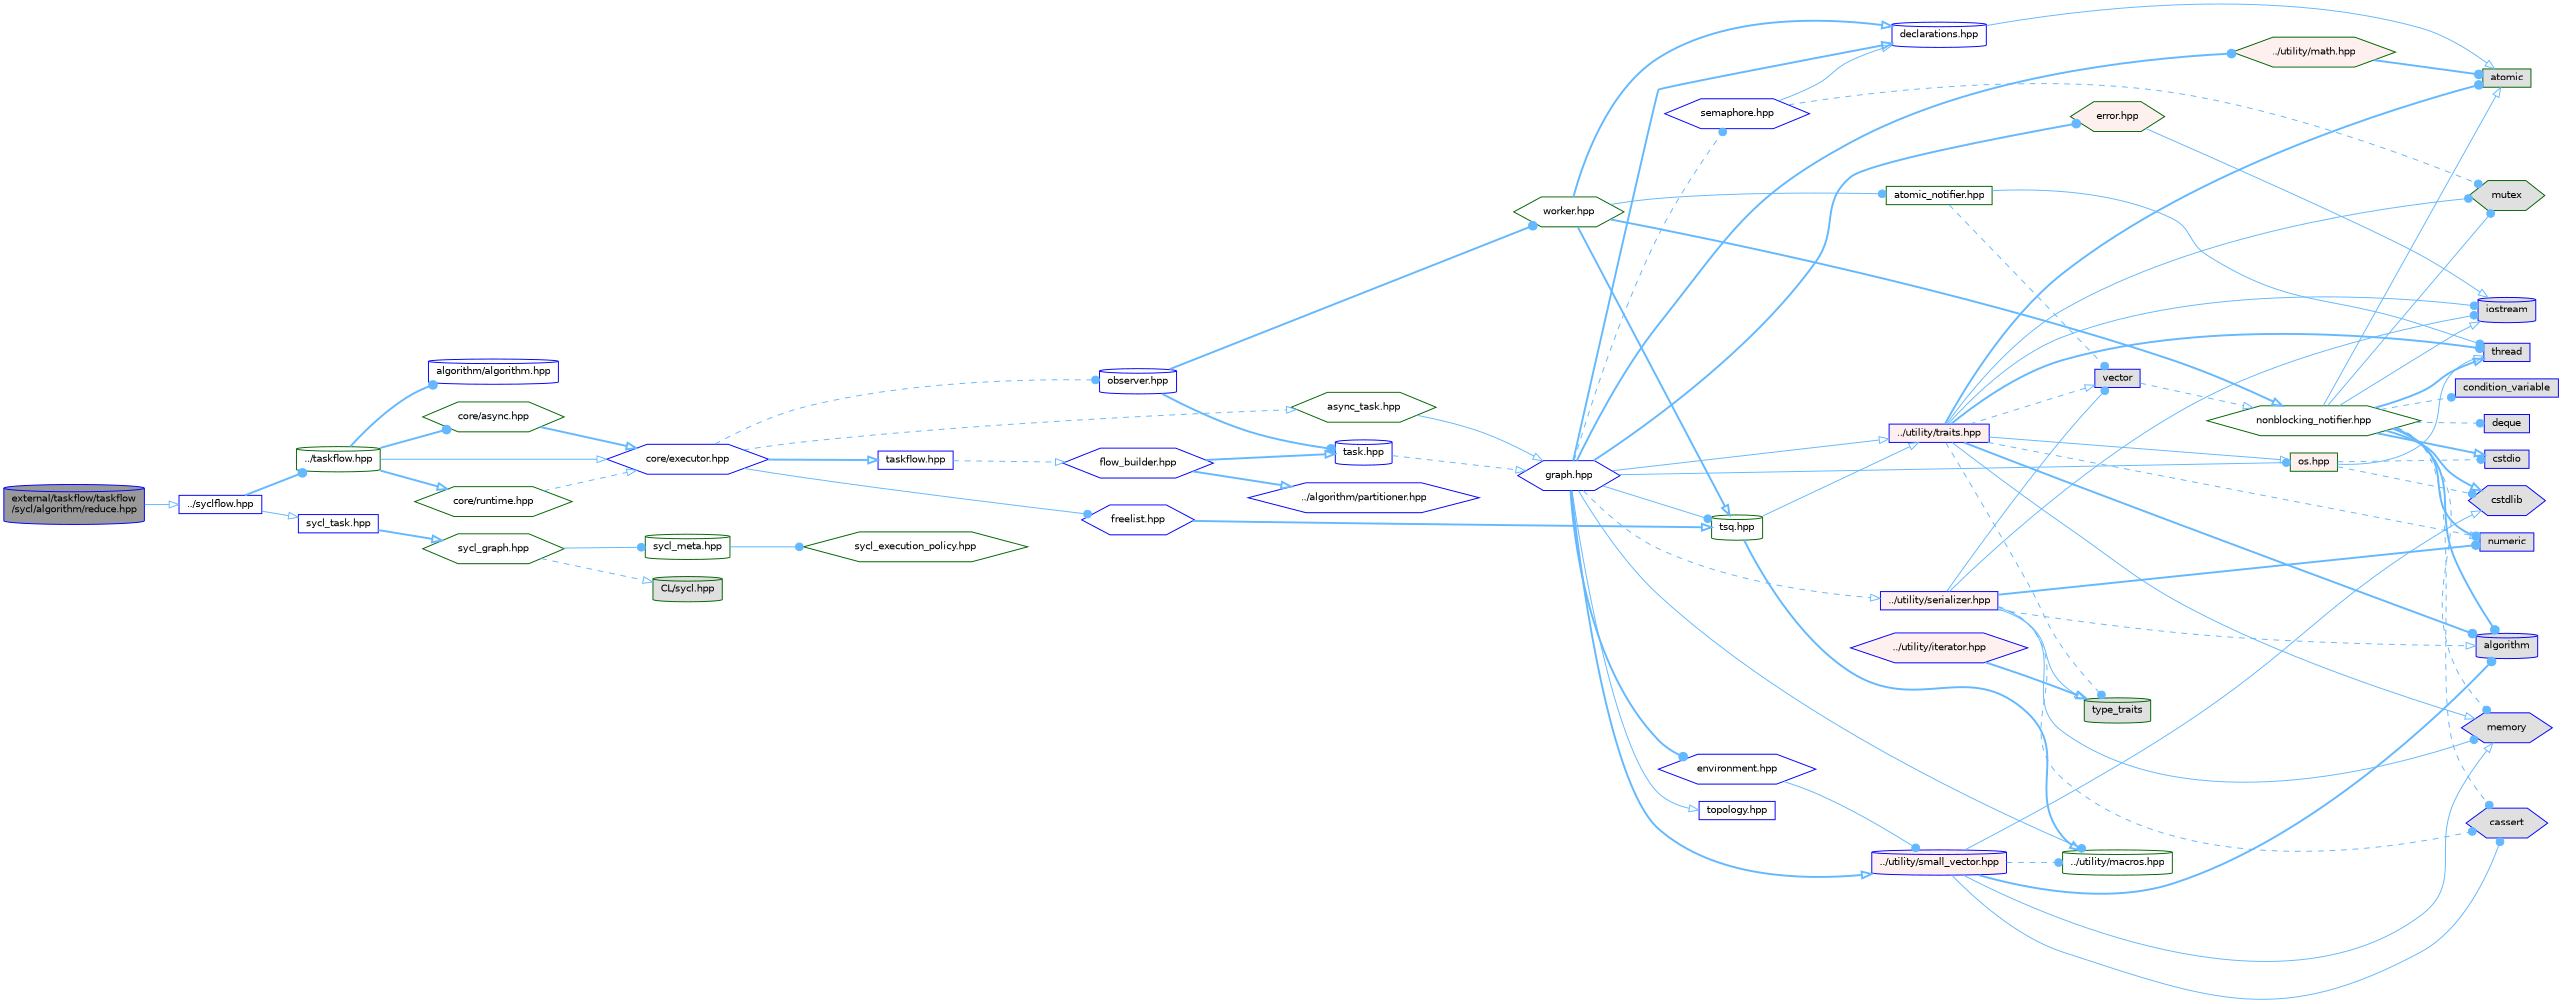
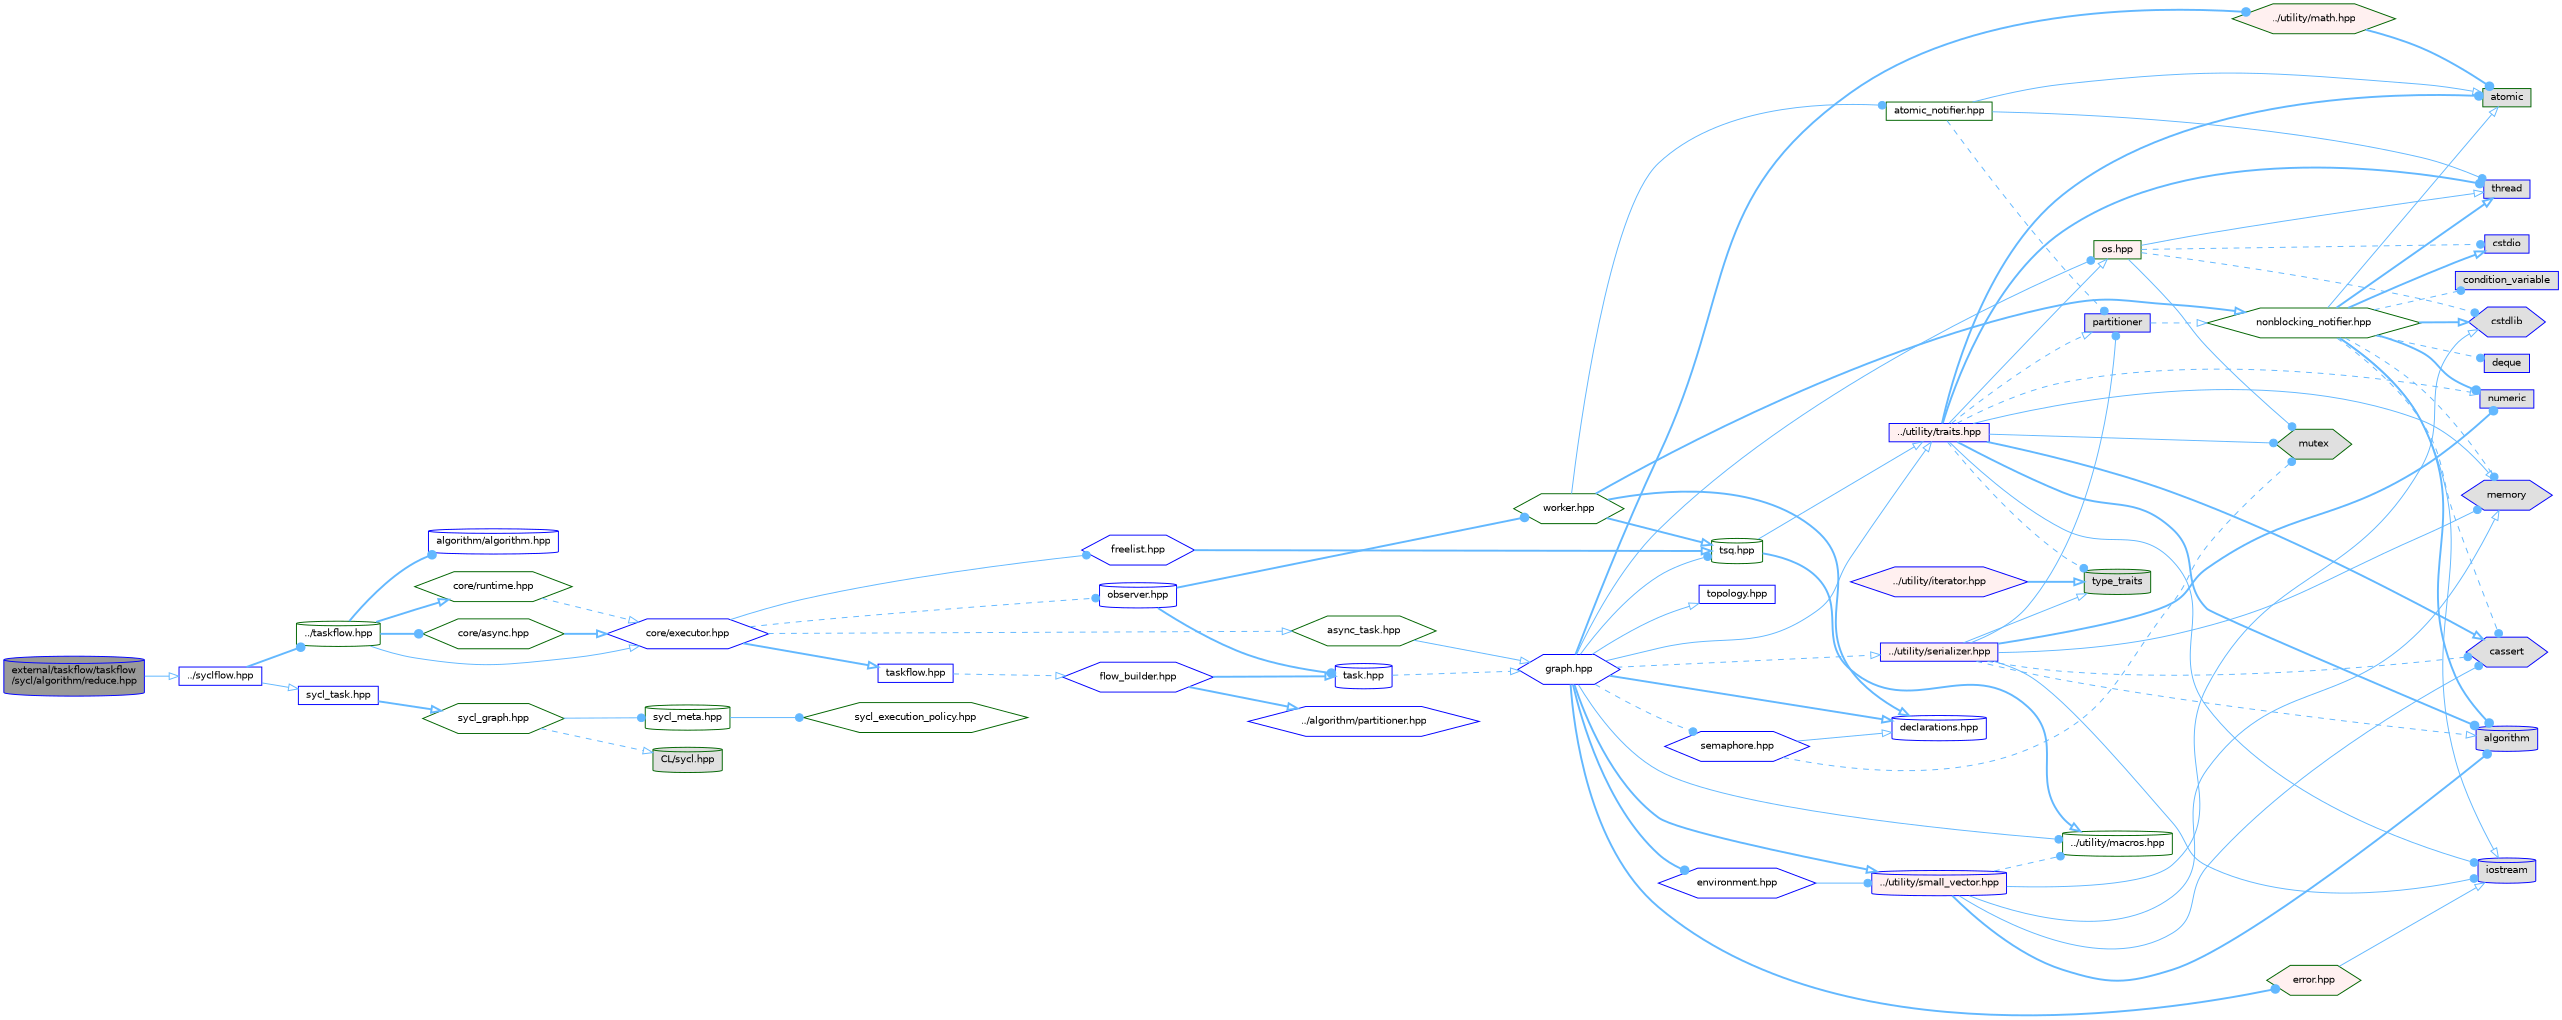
(2242, 4) -> (2222, 73)
(2408, 311) -> (2205, 345)
(2118, 378) -> (2118, 323)
none -> (2226, 513)
